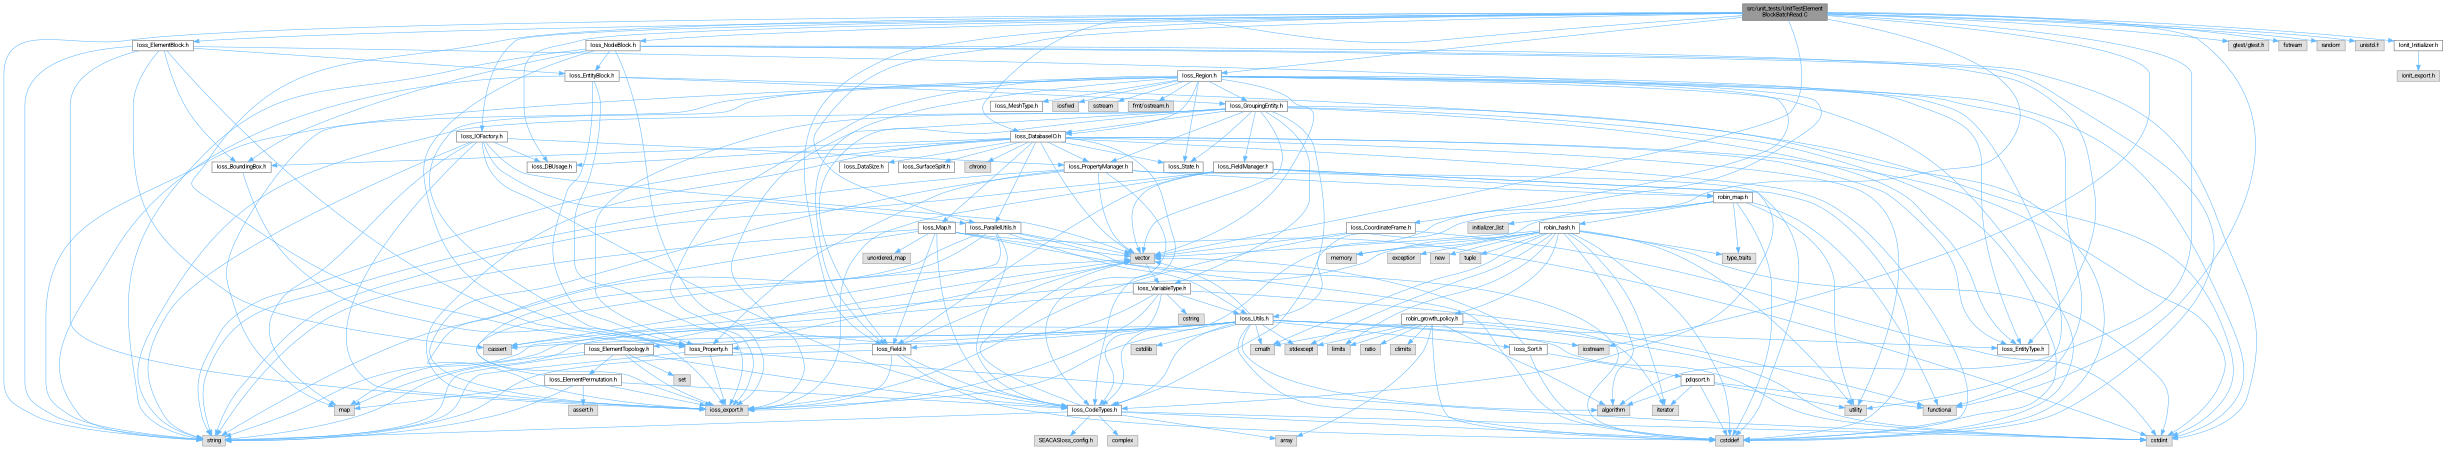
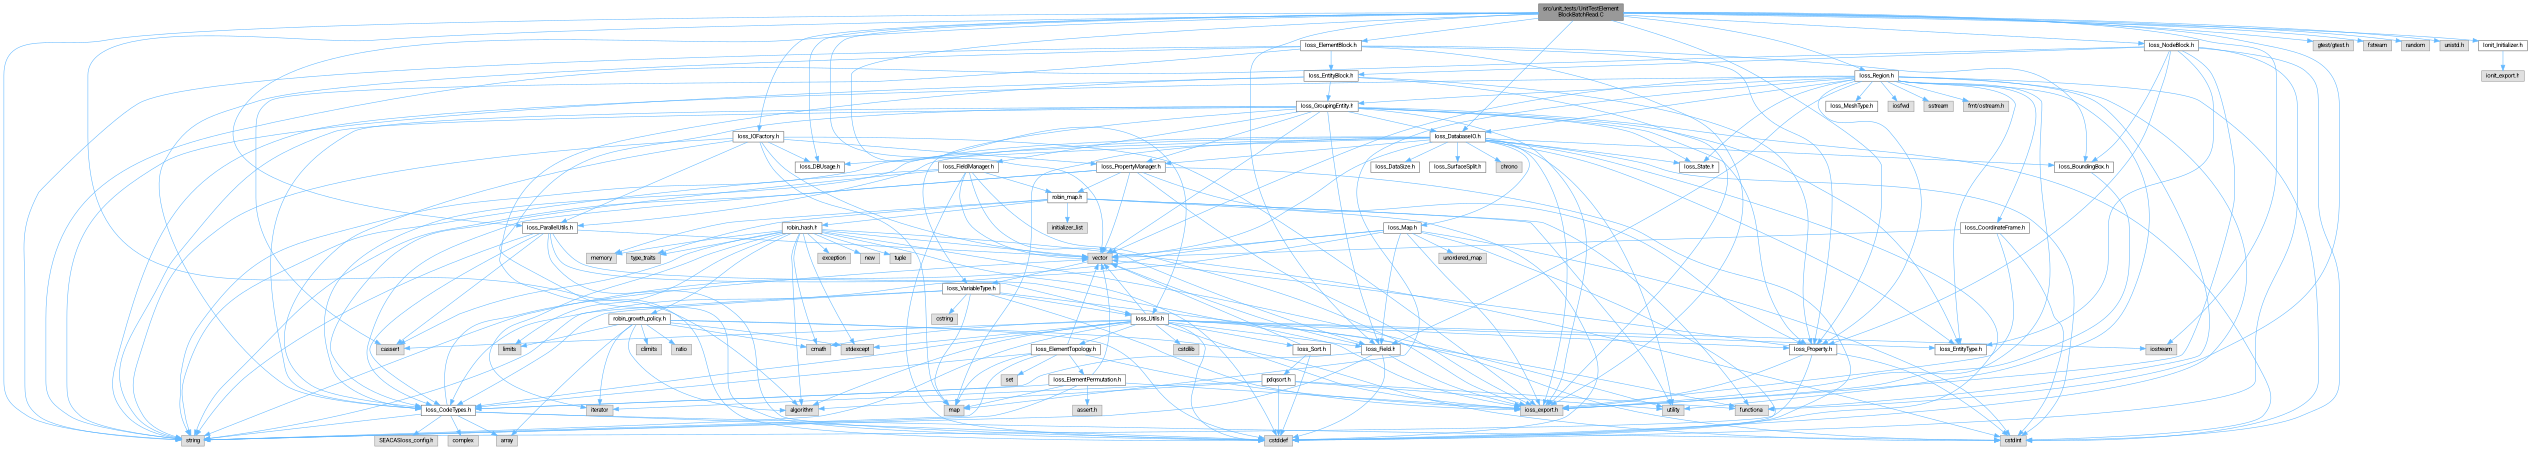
none -> (1112, 157)
